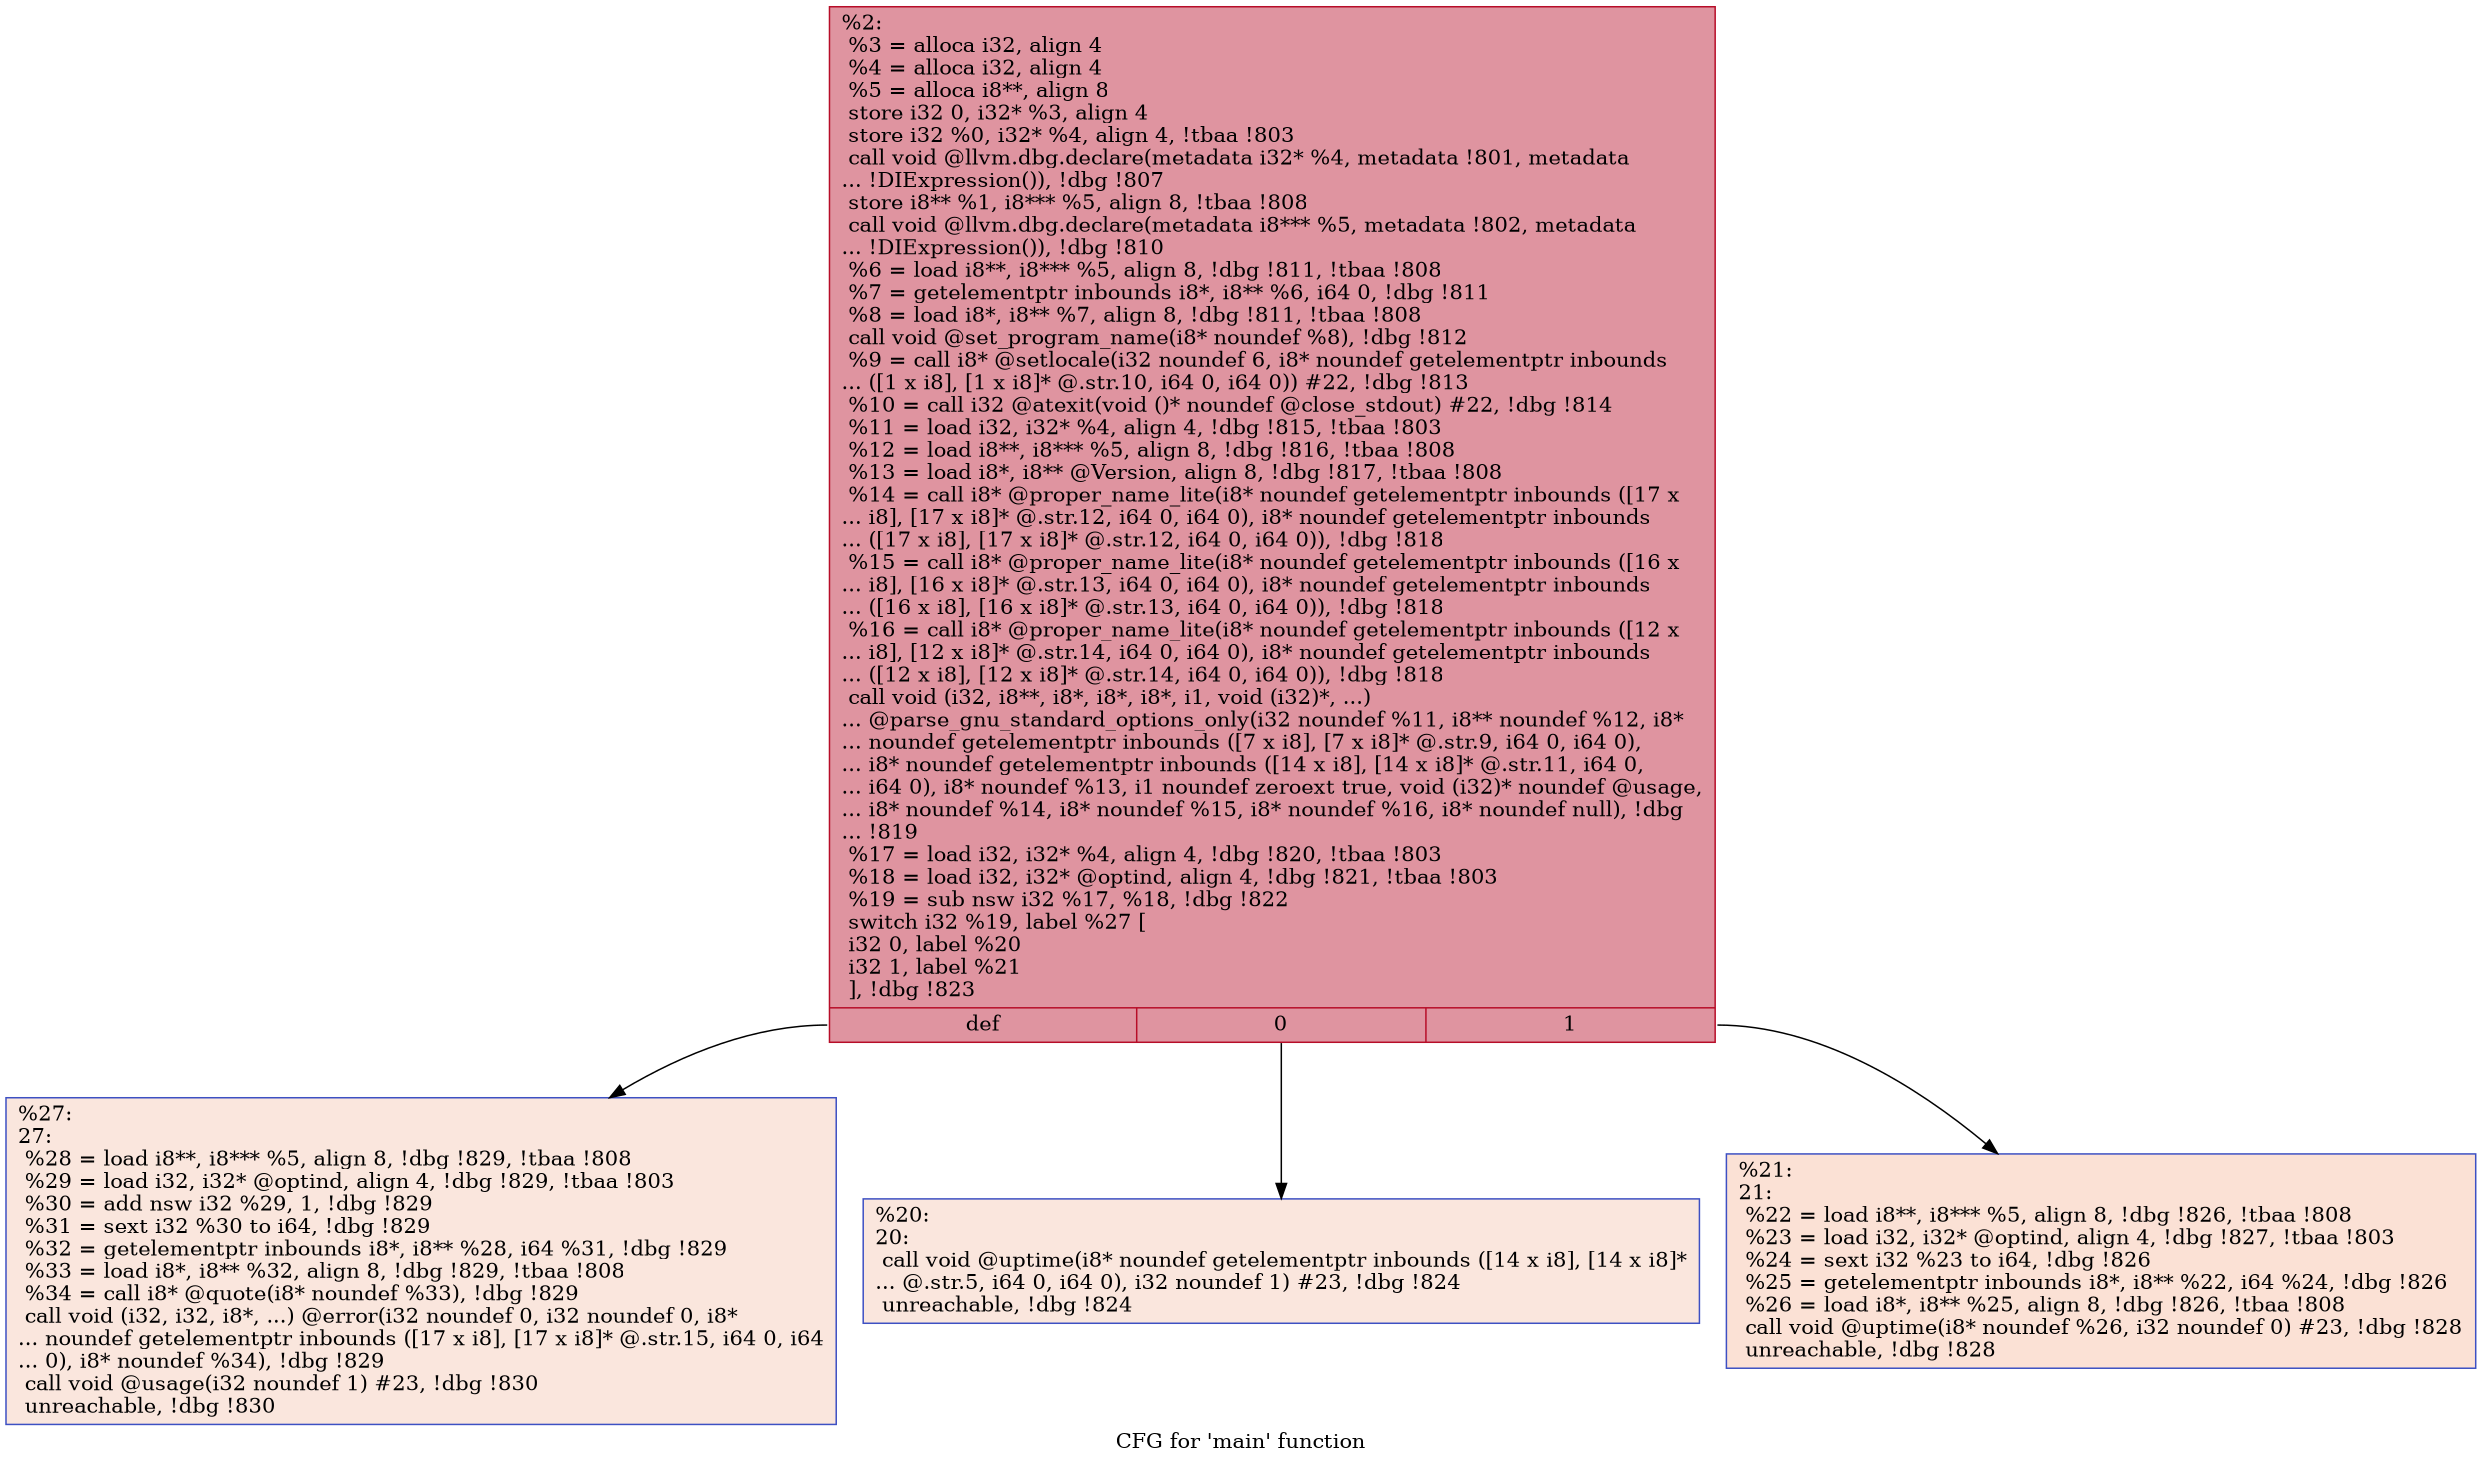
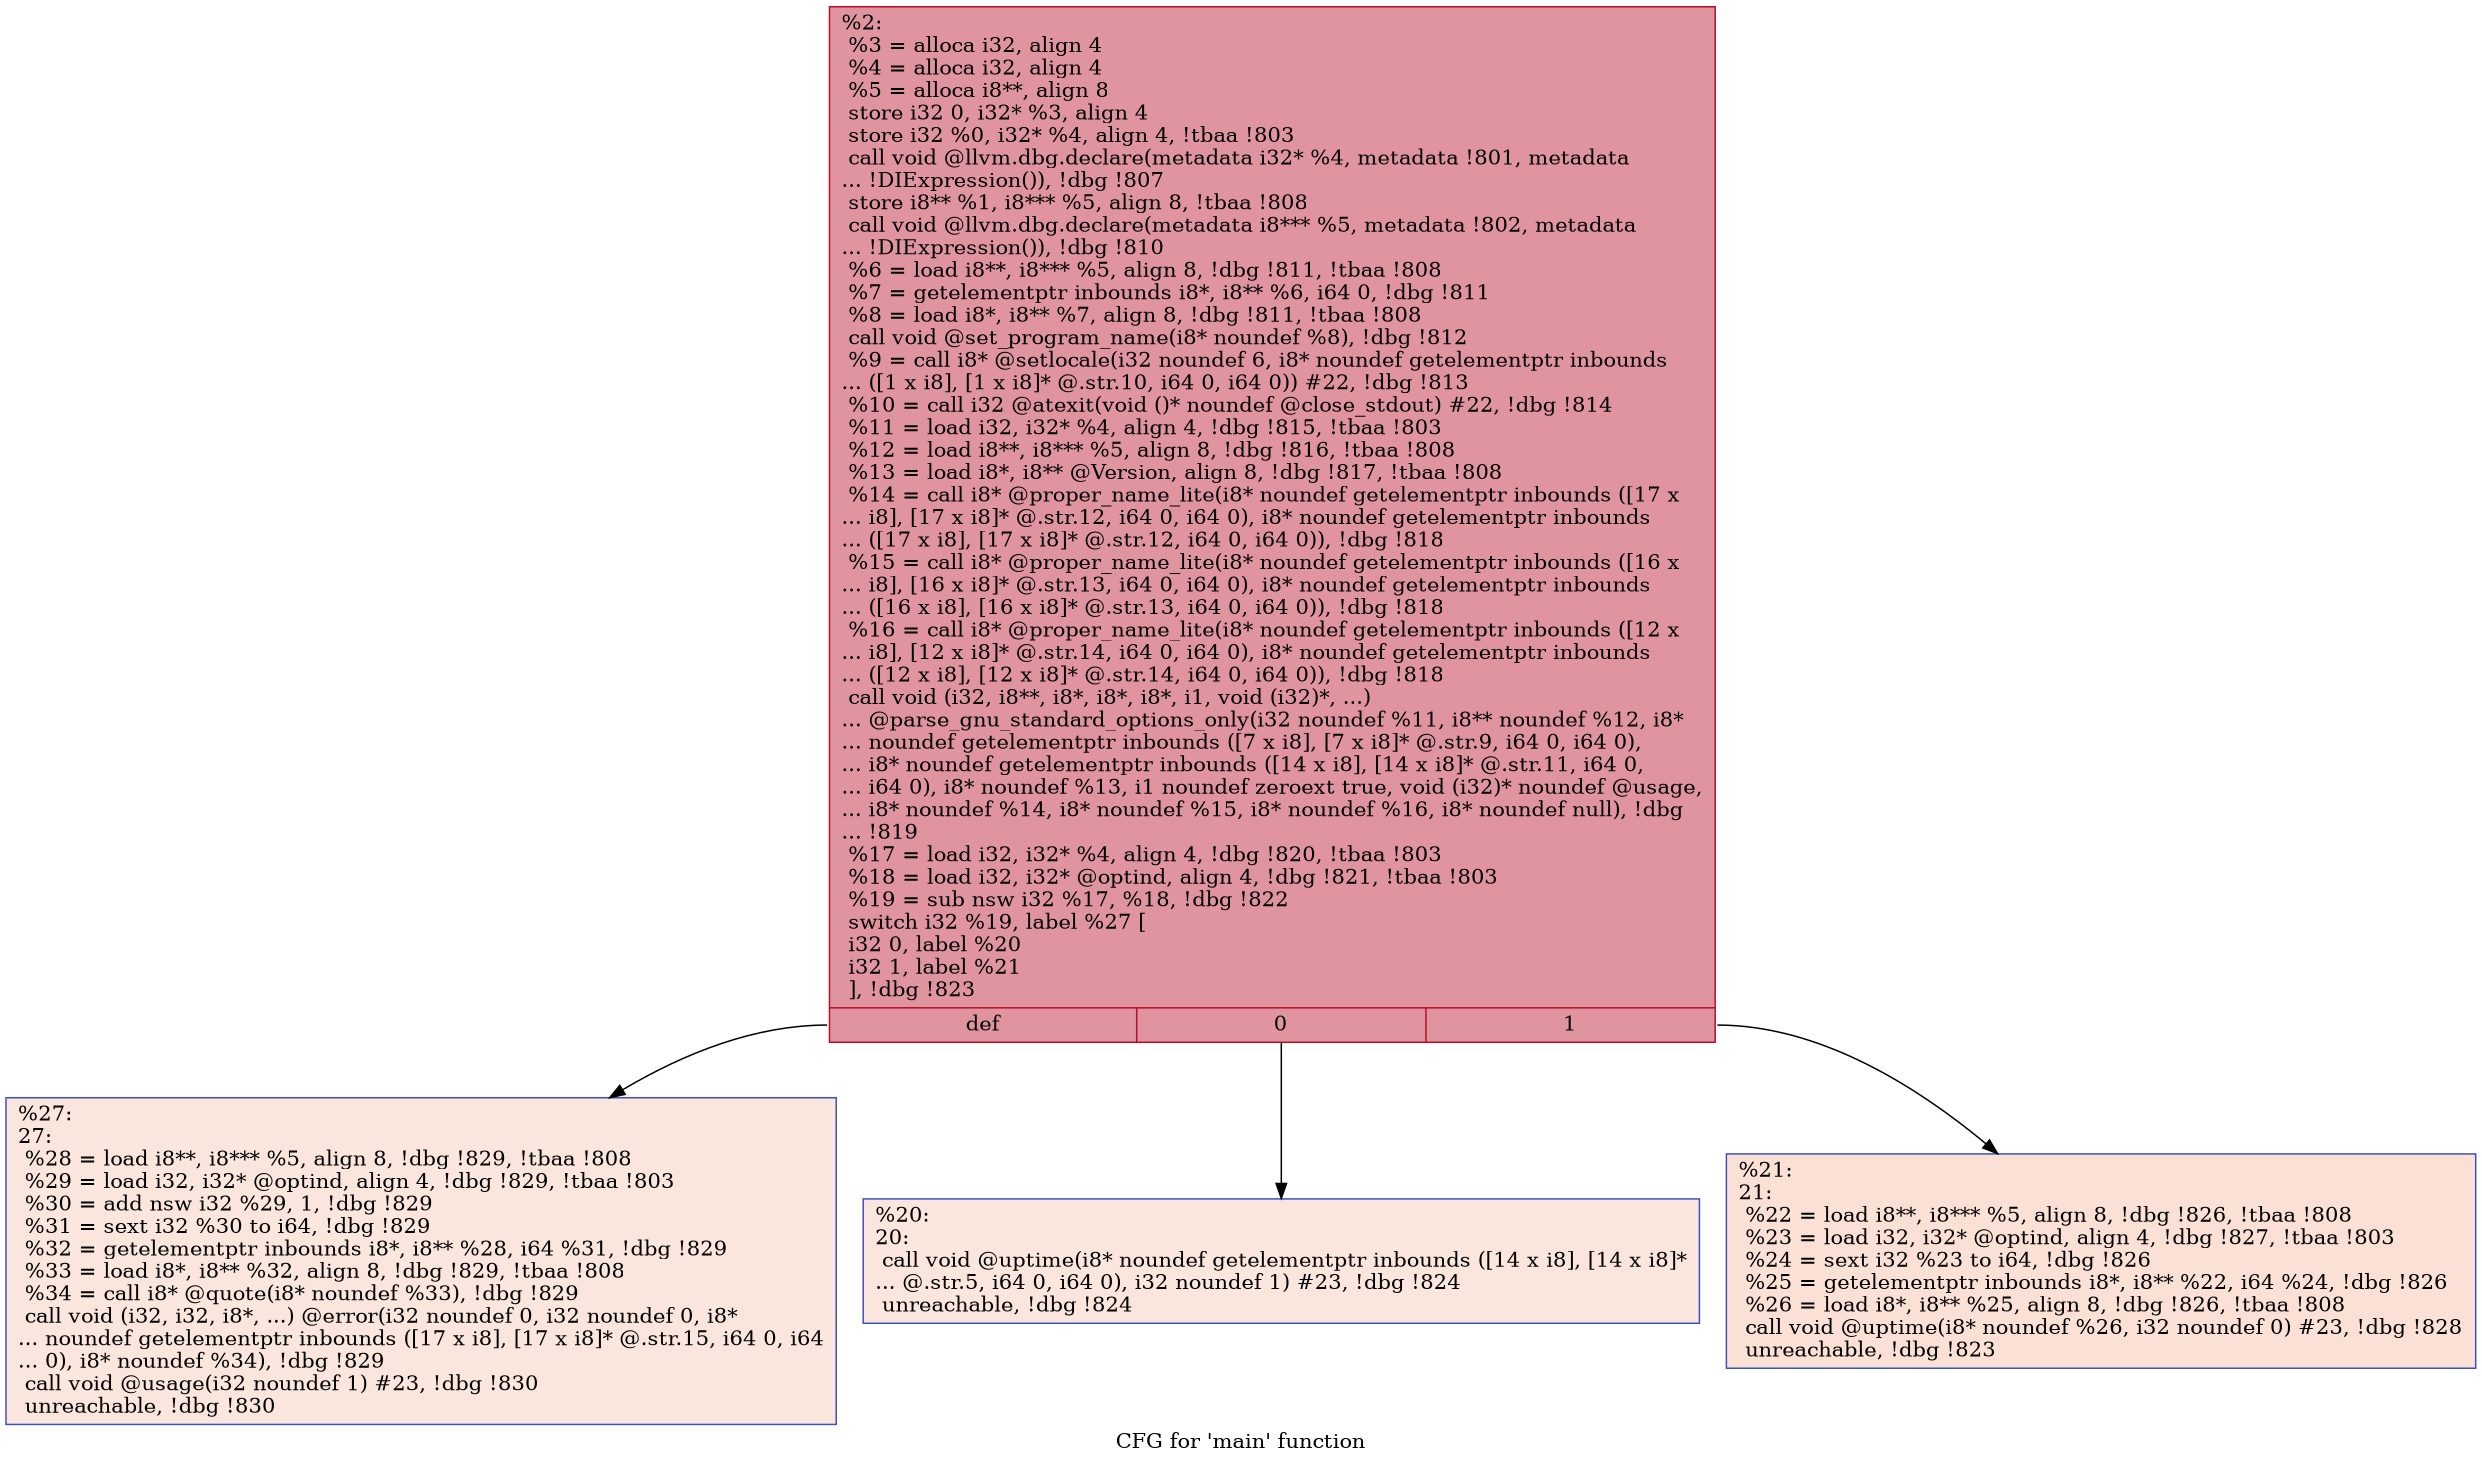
(1867, 1350) -> (1867, 1350)
